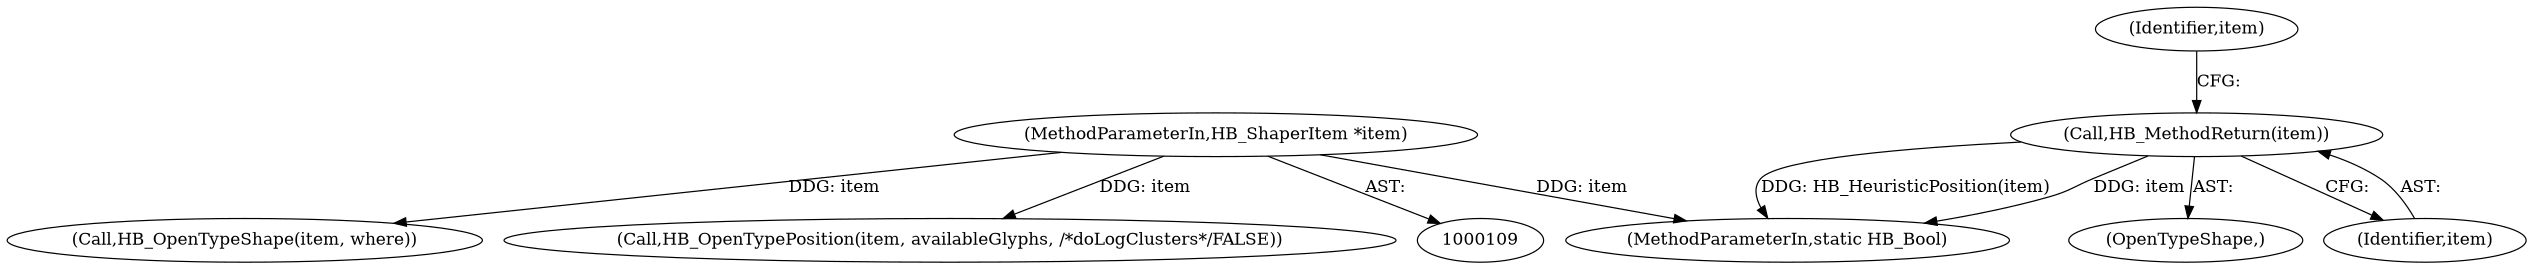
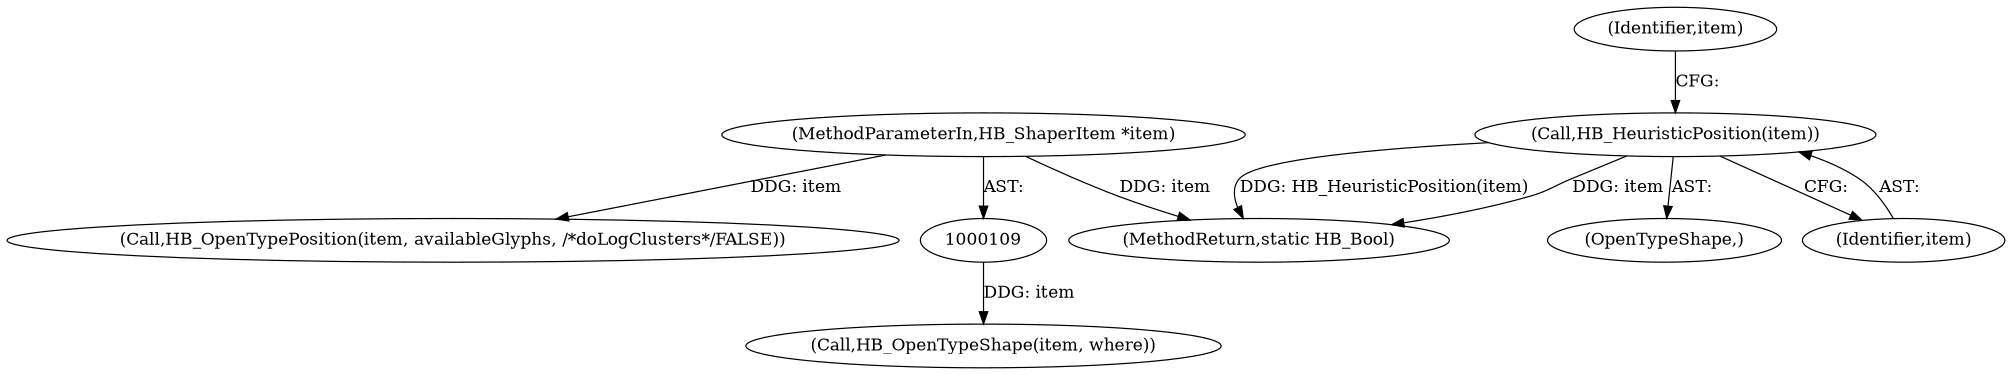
(2197, 135) -> (1675, 135)
(734, 187) -> (984, 287)
(1788, 240) -> (1259, 240)
